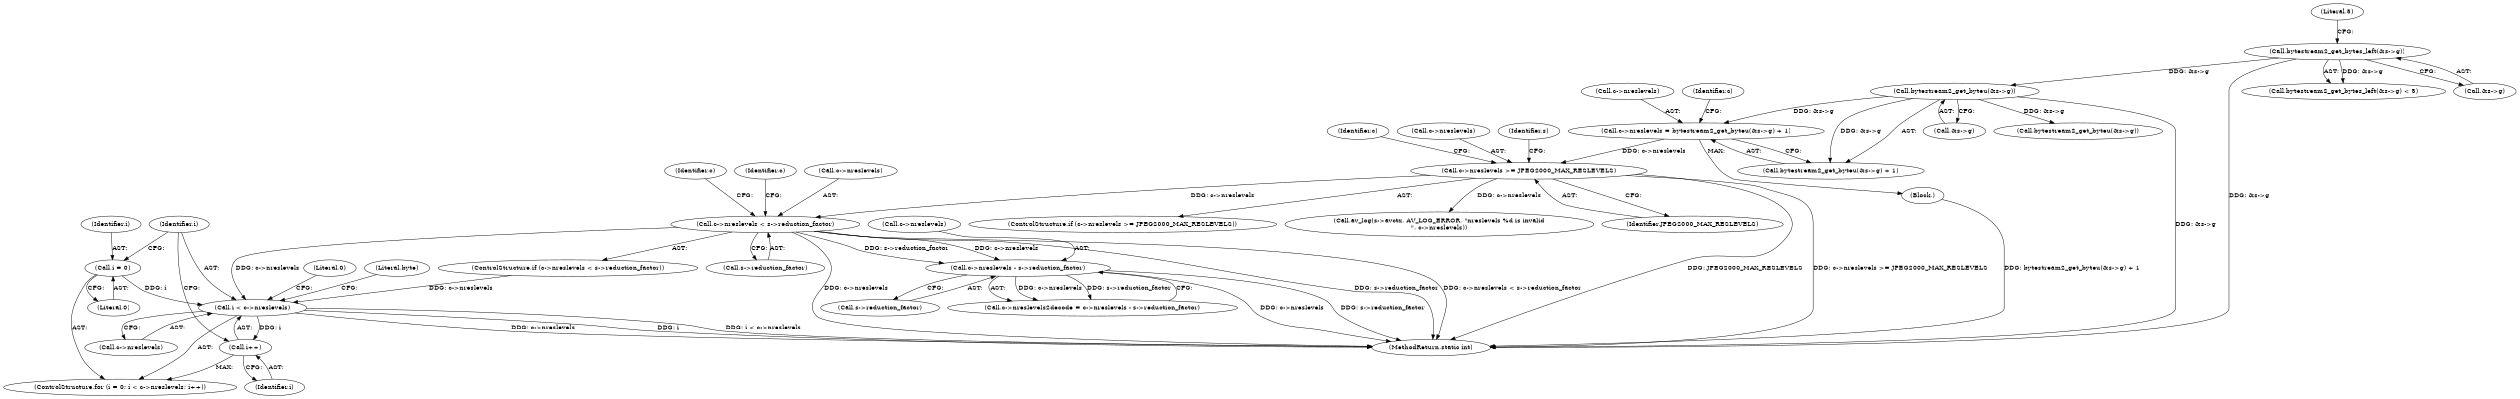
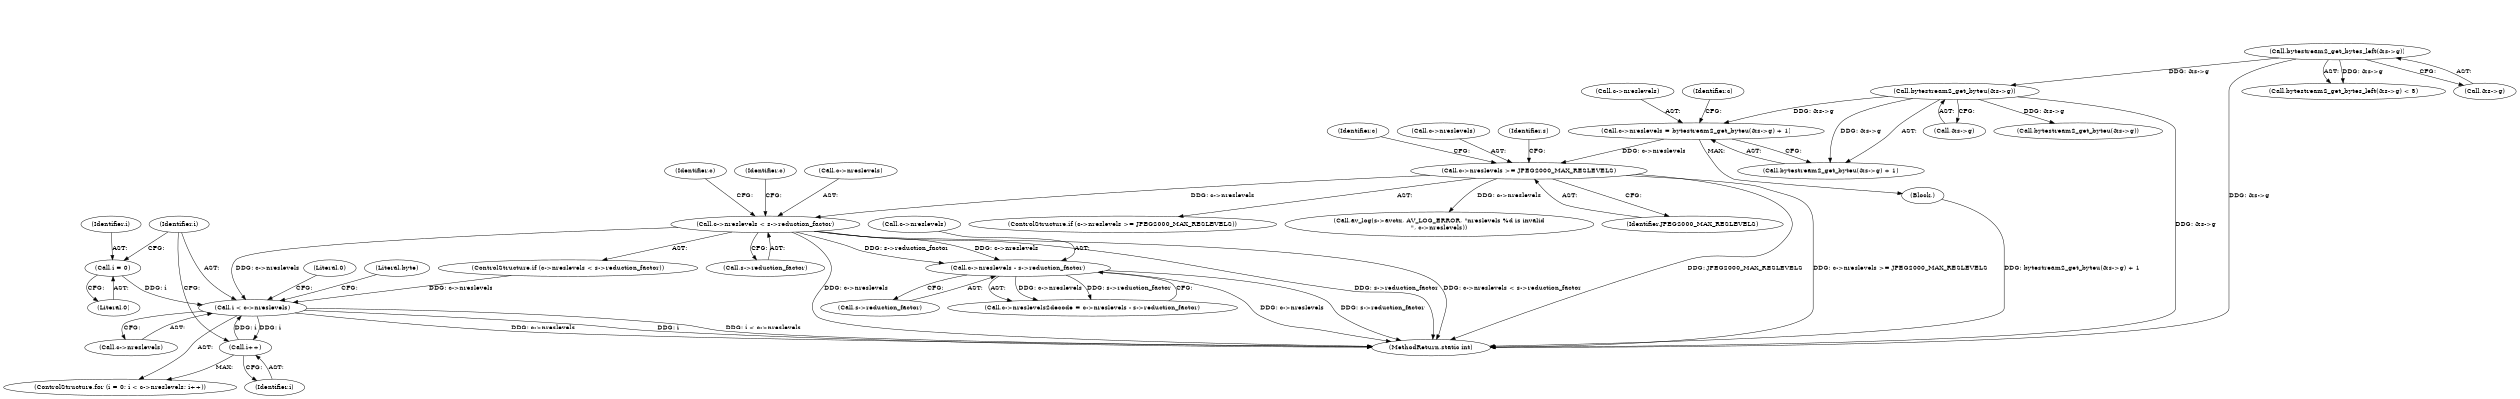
(2337, 12) -> none
(72, 327) -> none
(246, 328) -> (246, 328)
